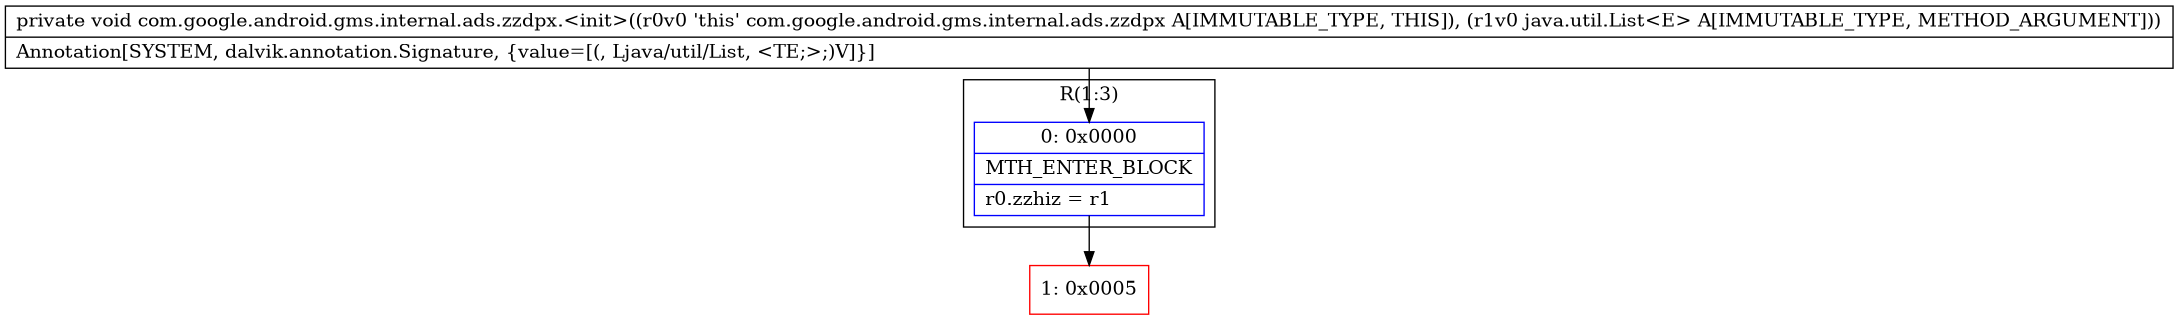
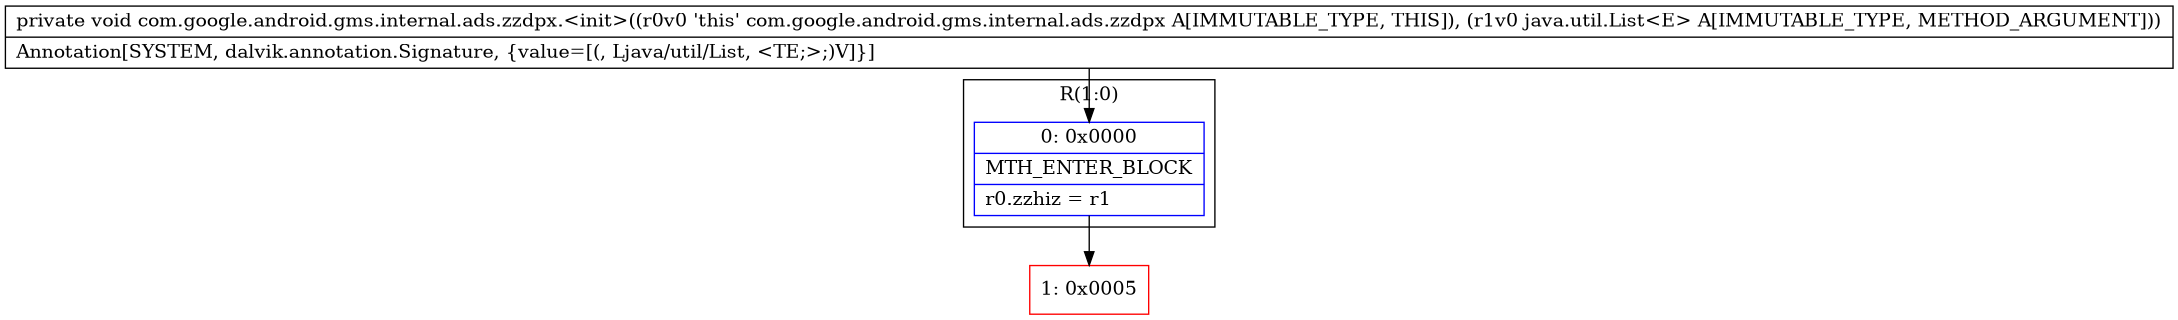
(1089, 95) -> (1089, 95)
